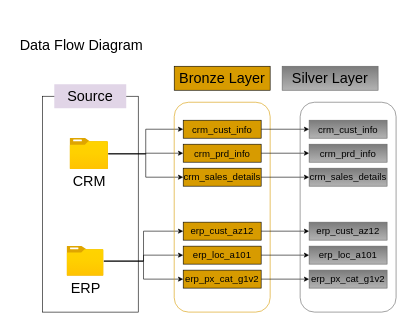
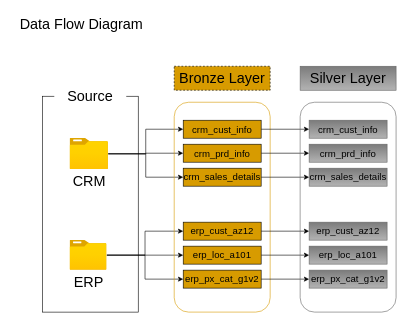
(81, 45) -> (81, 24)
(222, 78) -> (222, 78)
(330, 78) -> (348, 78)
(90, 96) -> (90, 96)
(85, 261) -> (88, 255)
